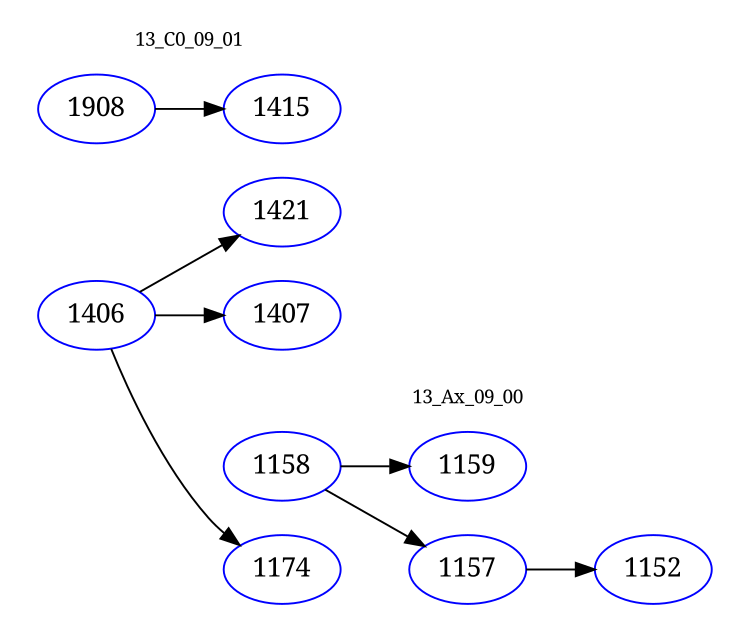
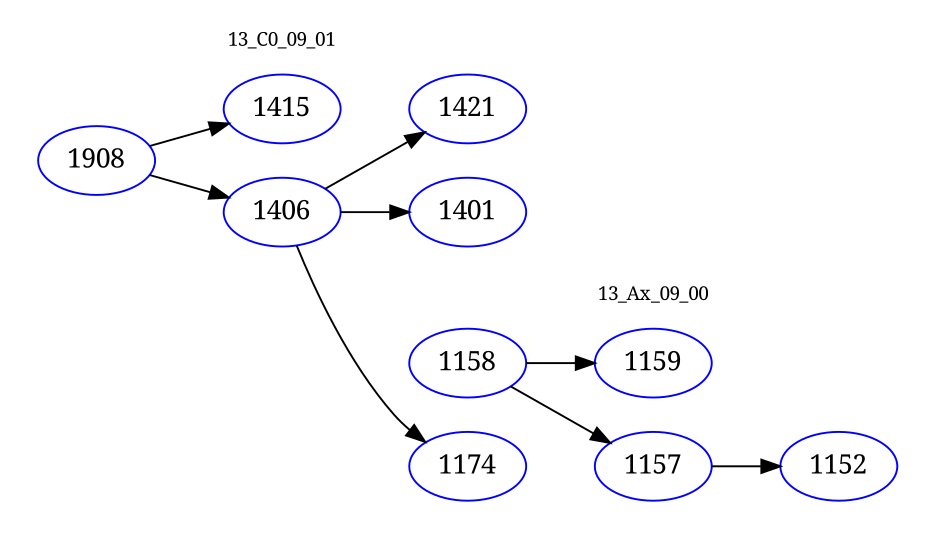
none -> (180, 184)
(282, 315) -> (468, 212)
